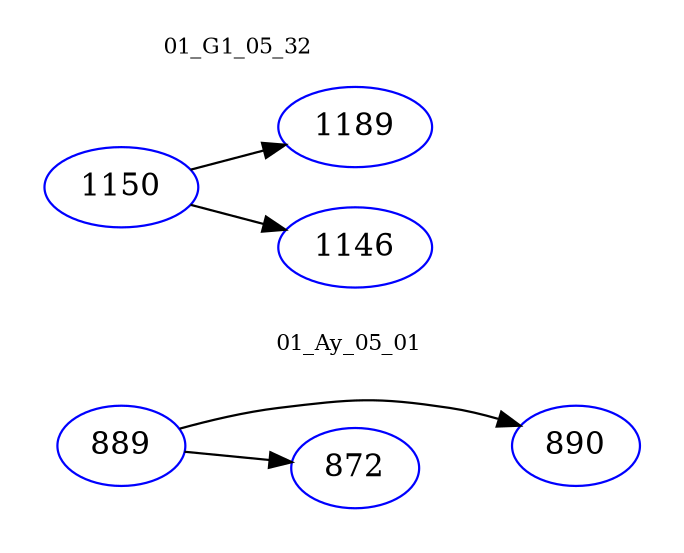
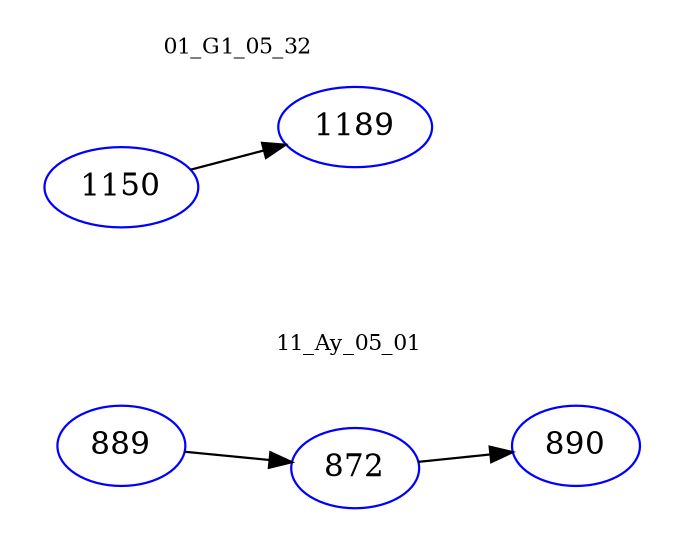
(355, 247) -> none
(349, 344) -> (349, 344)
(338, 402) -> (454, 458)
